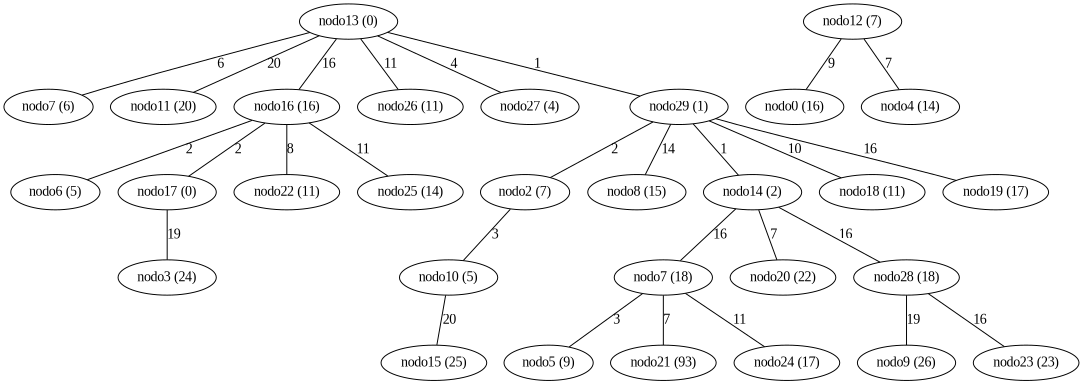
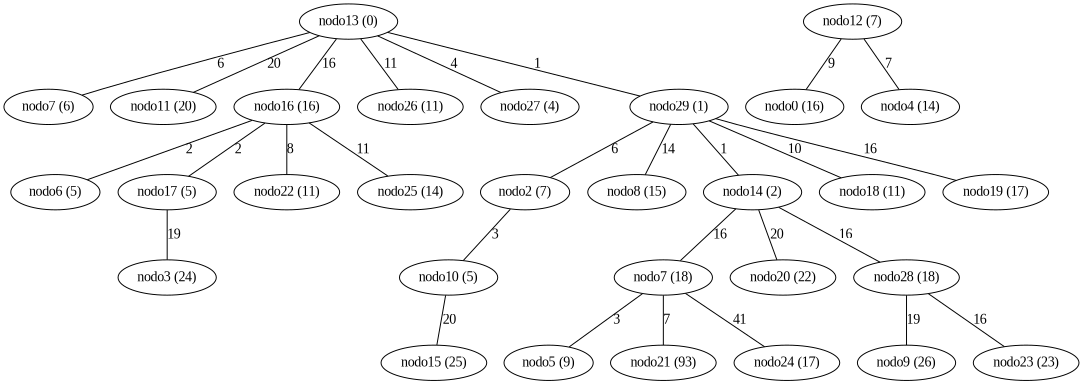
(615, 150) -> (615, 150)
(167, 192) -> (167, 192)
(774, 235) -> (777, 235)
(740, 320) -> (740, 320)
